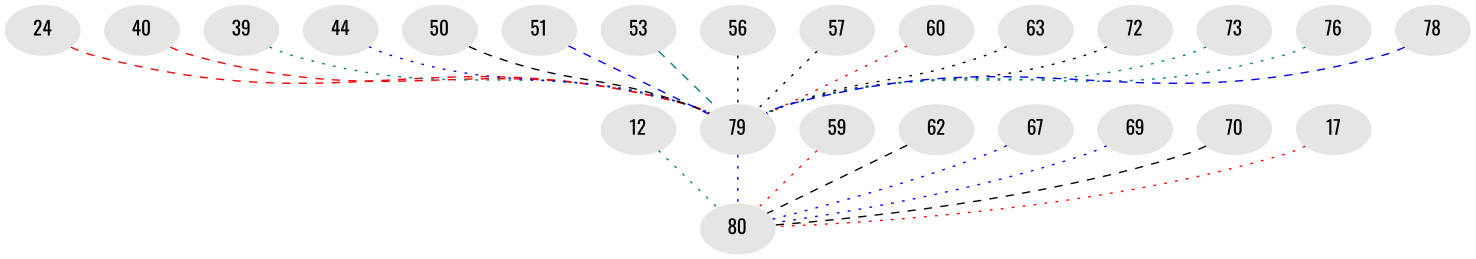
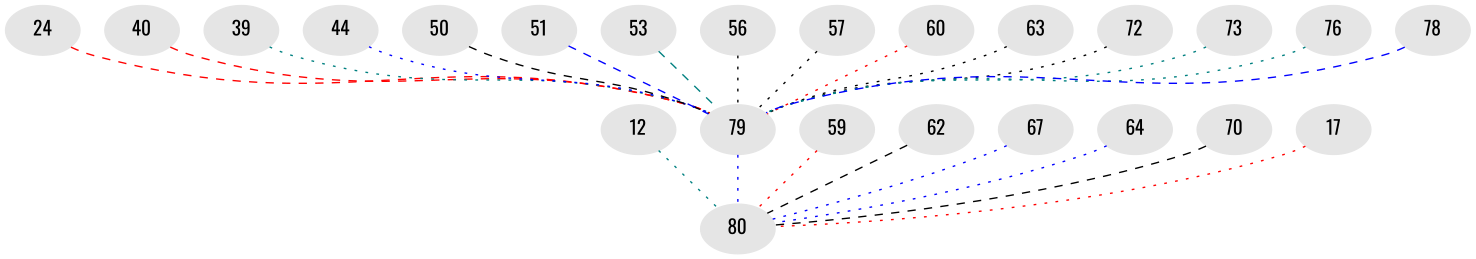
(1135, 130) -> (1135, 130)
